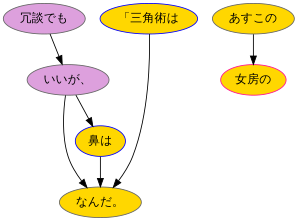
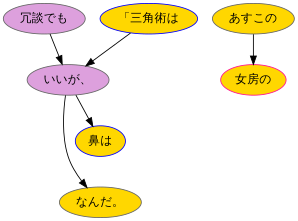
(145, 110) -> (112, 47)
(100, 168) -> none
